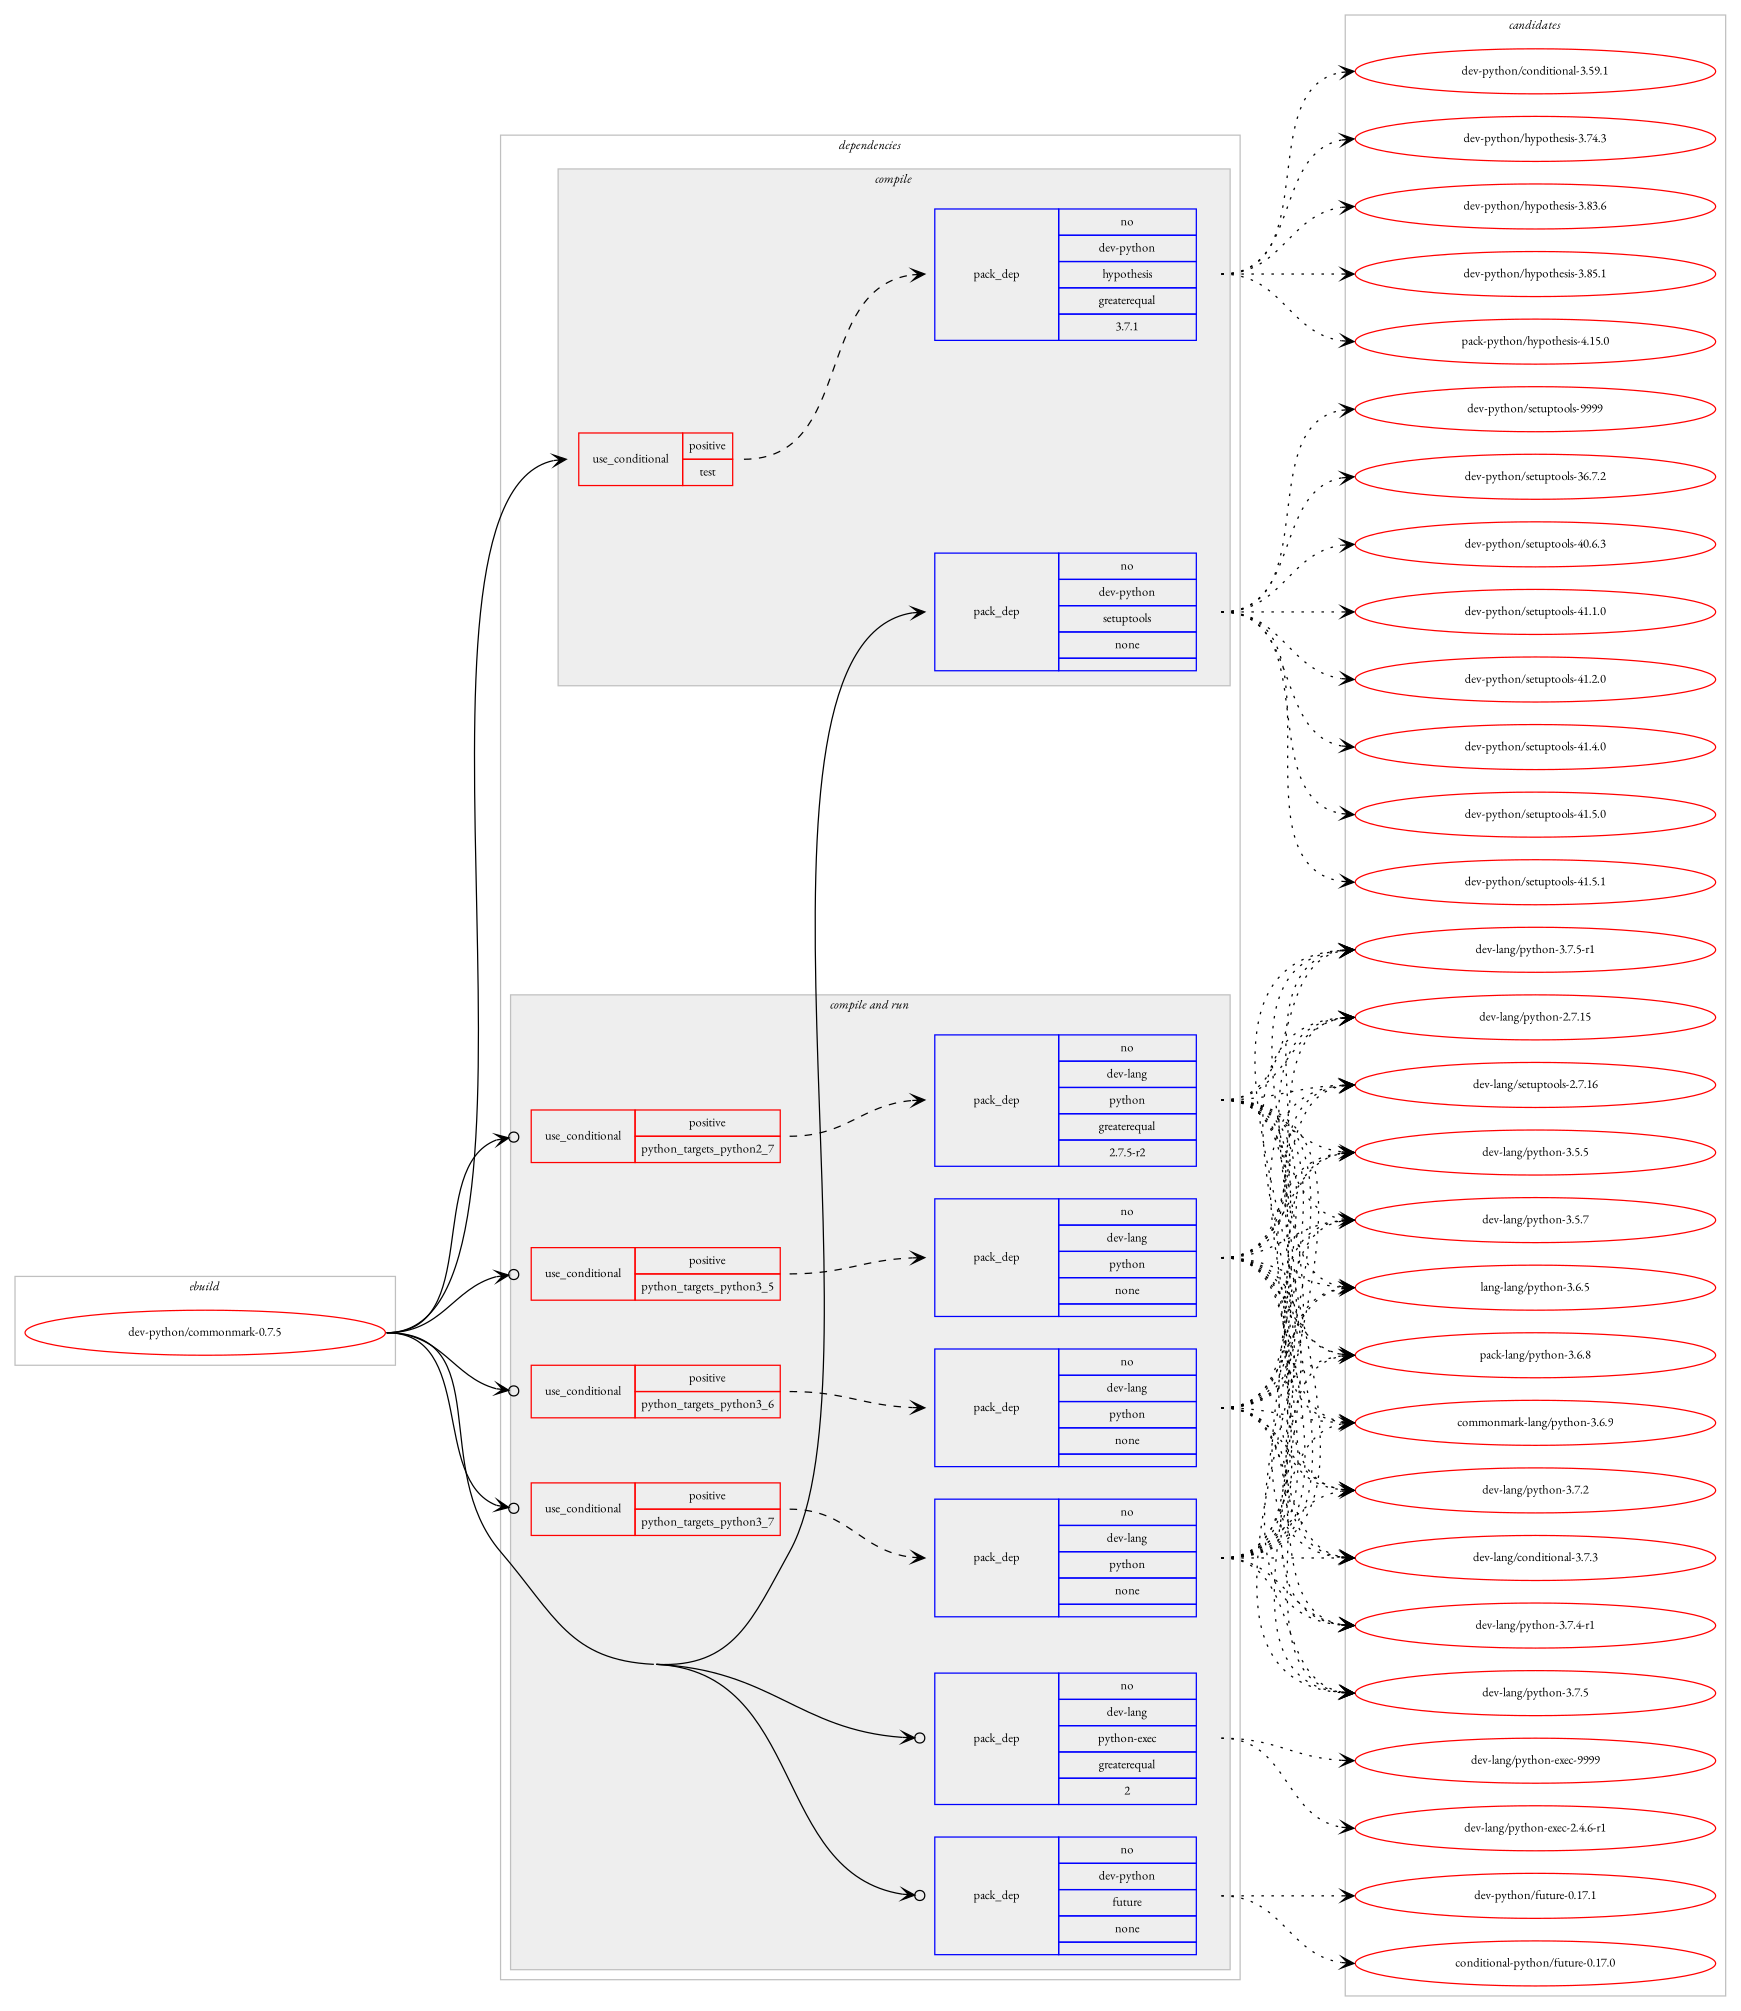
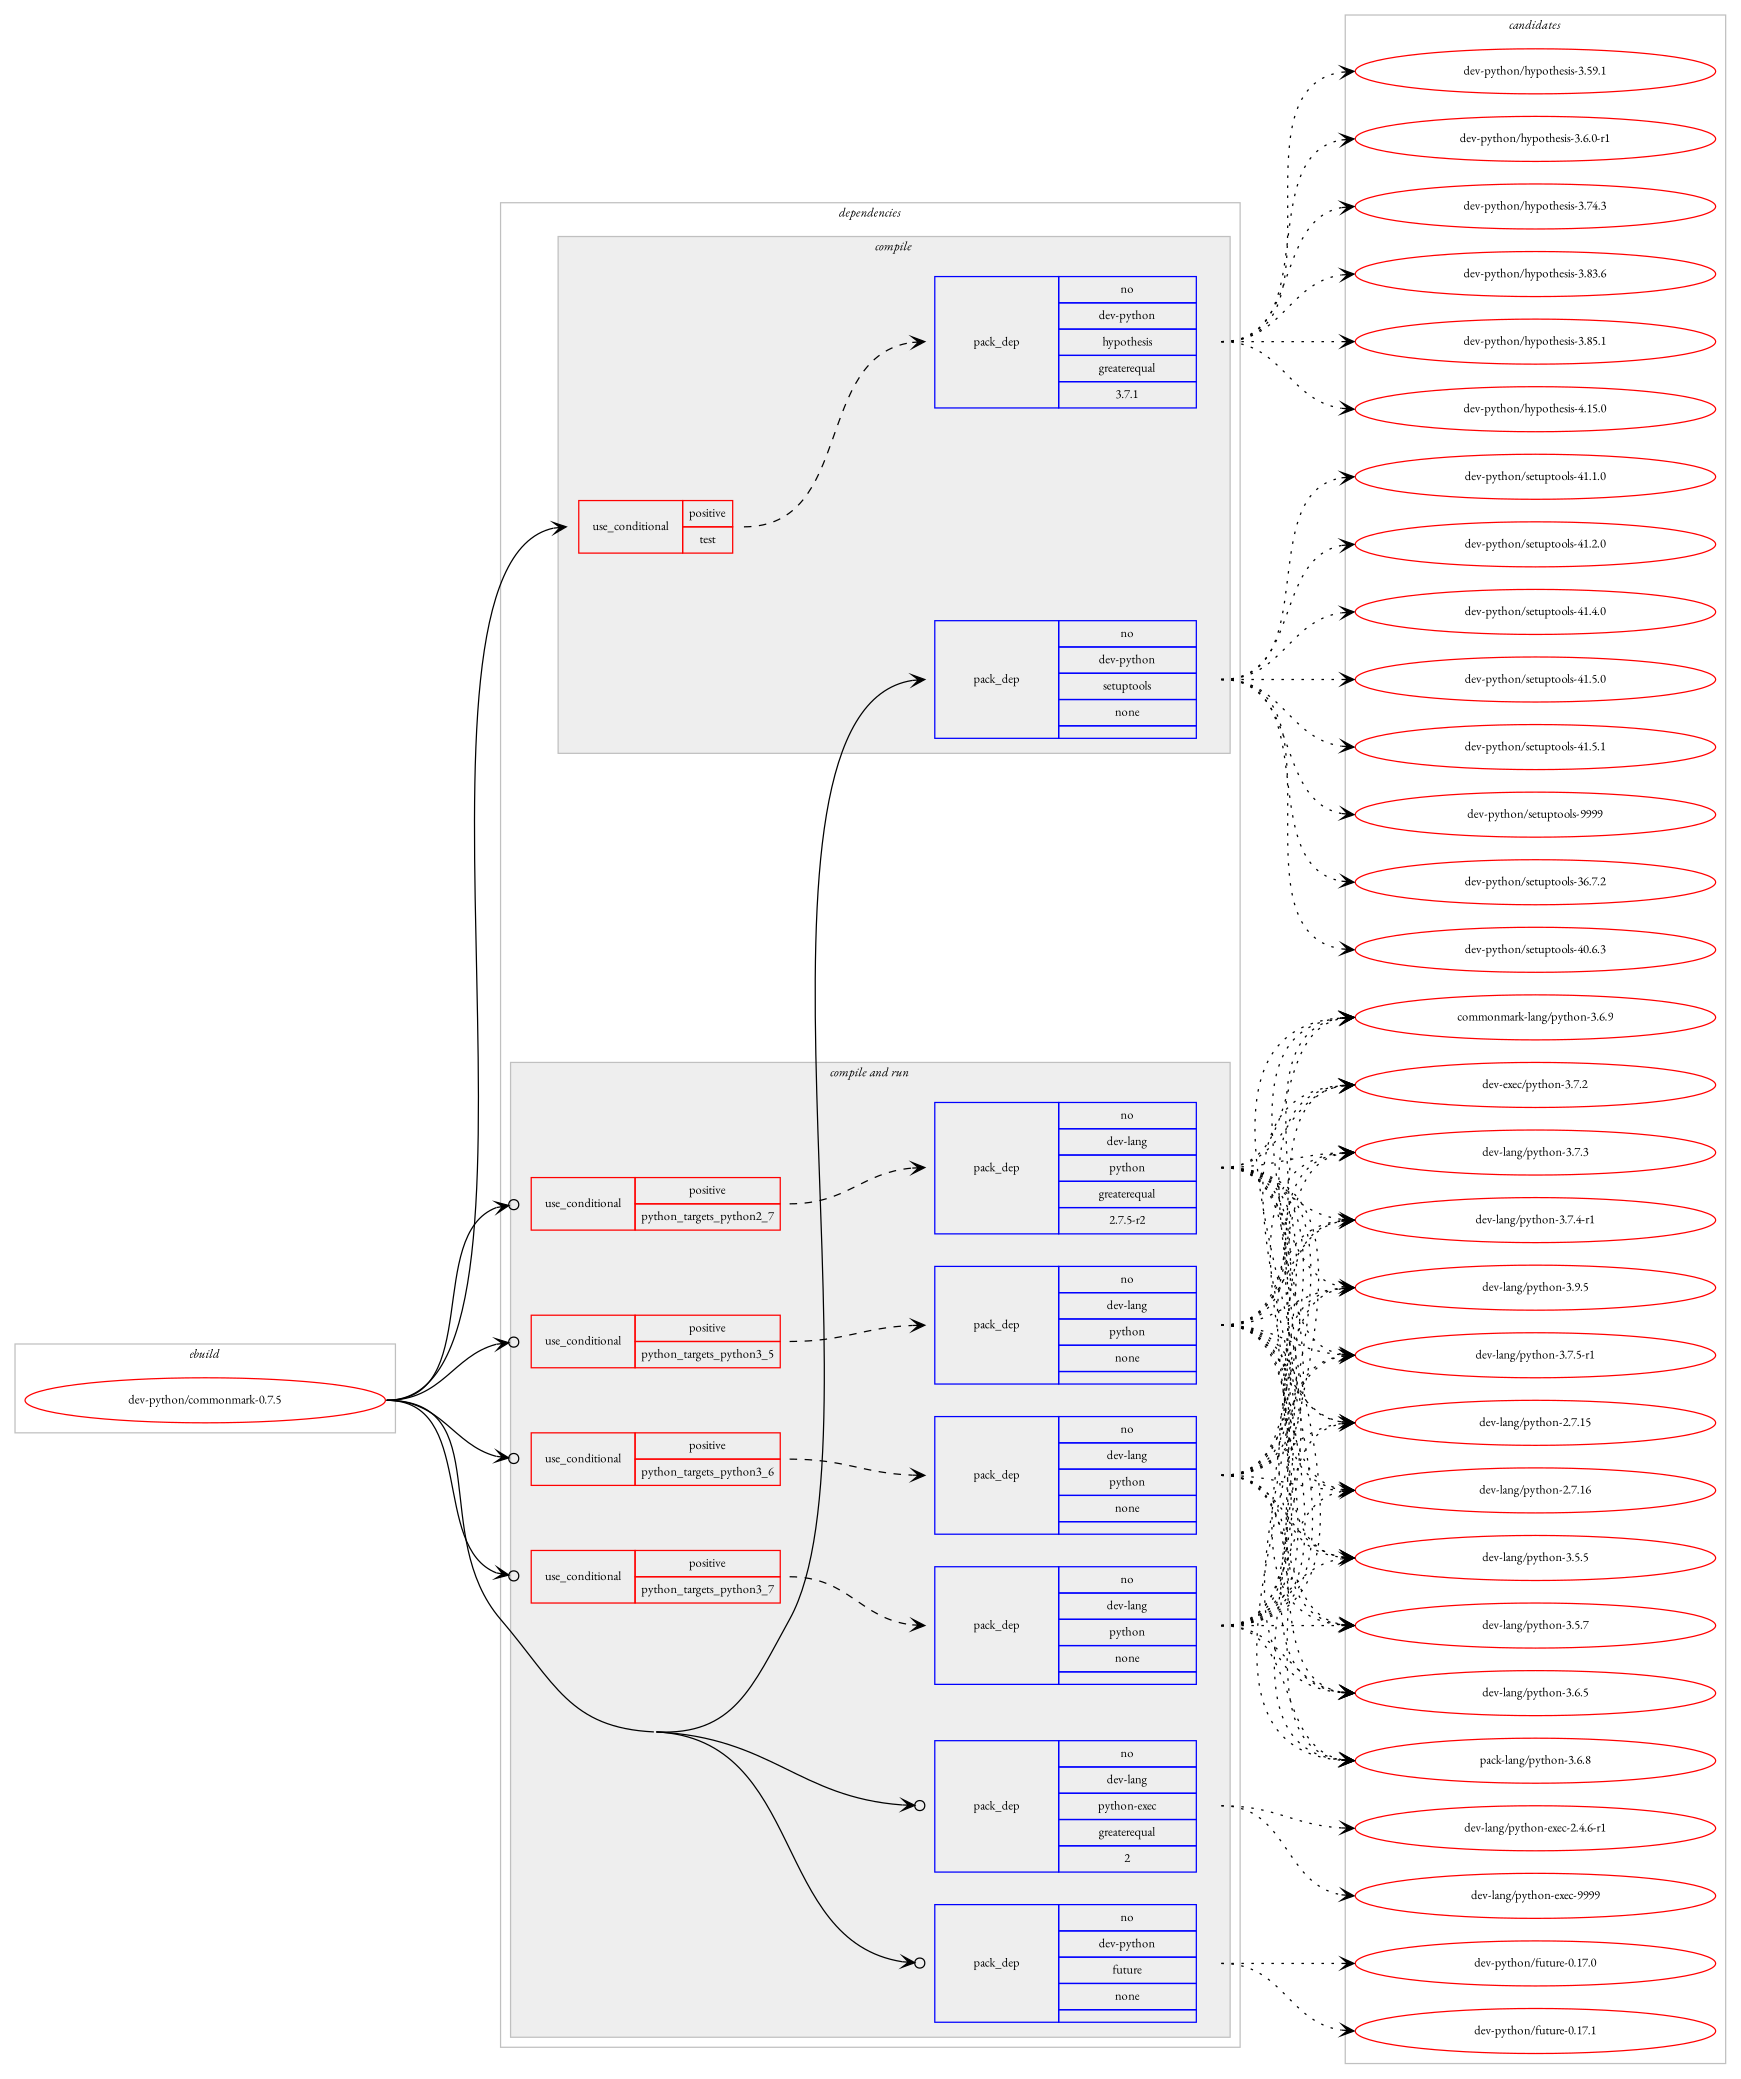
(1535, 71) -> (1535, 71)
none -> (1535, 139)
(1535, 342) -> (1535, 409)
(1535, 1085) -> (1535, 1490)
(1535, 1288) -> (1535, 1693)
(1535, 1490) -> (1535, 1085)
(1535, 1558) -> (1535, 1153)
(1535, 1693) -> (1535, 1288)
(1535, 1963) -> (1535, 1963)
